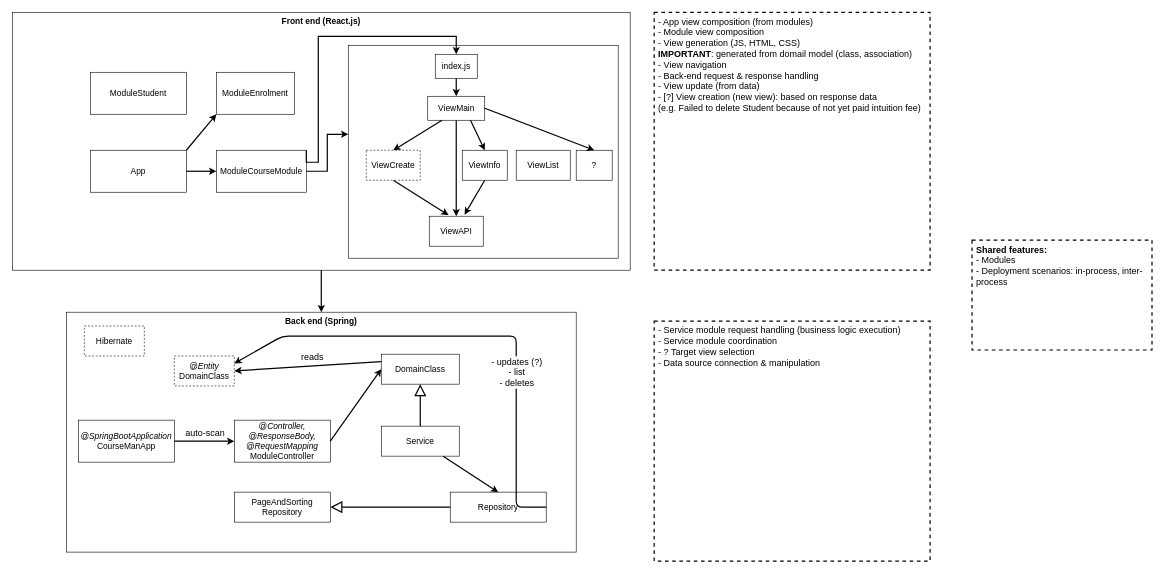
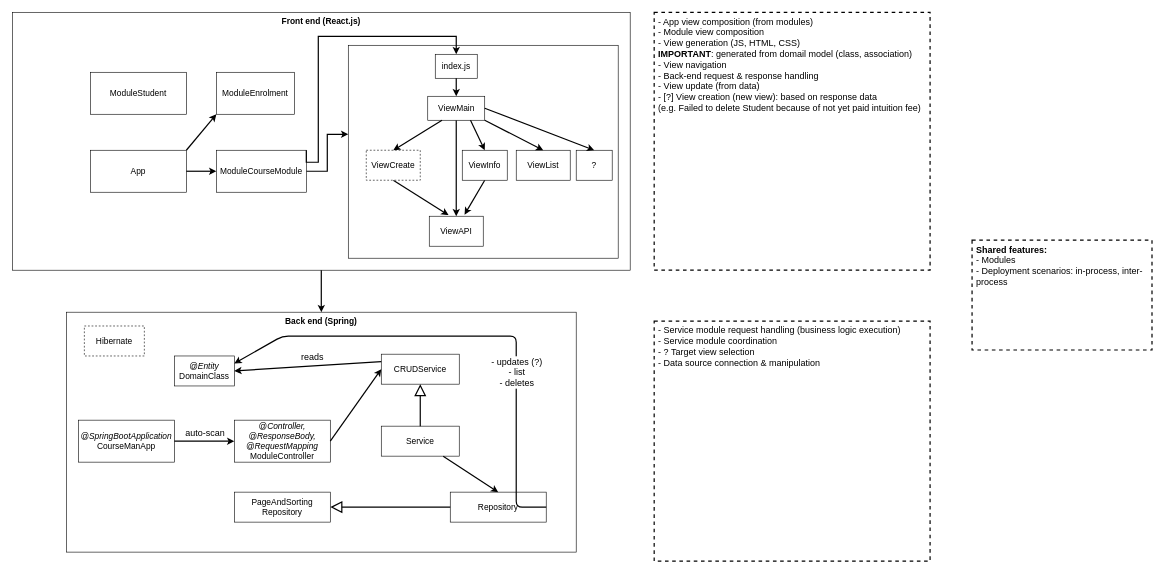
none -> (512, 134)
(420, 369) -> (420, 369)
(204, 371) -> (204, 371)
